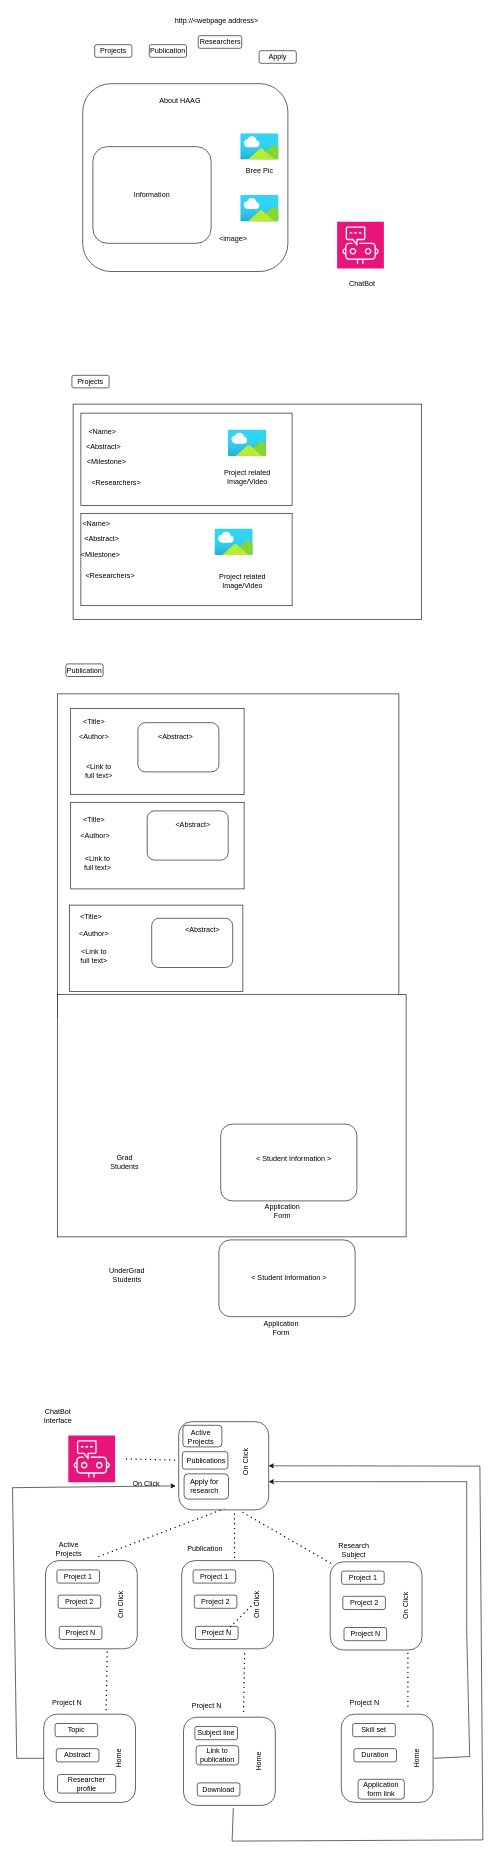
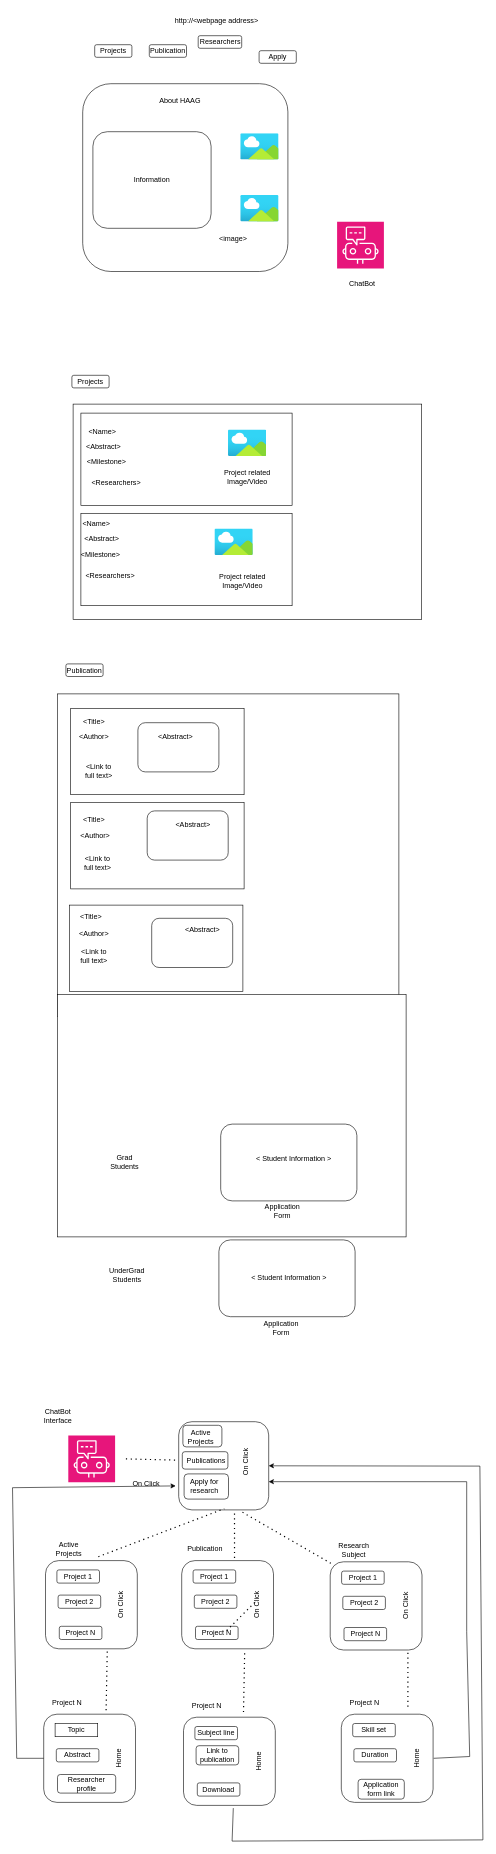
(260, 171) -> none
(152, 195) -> (152, 180)
(76, 1730) -> (76, 1730)
